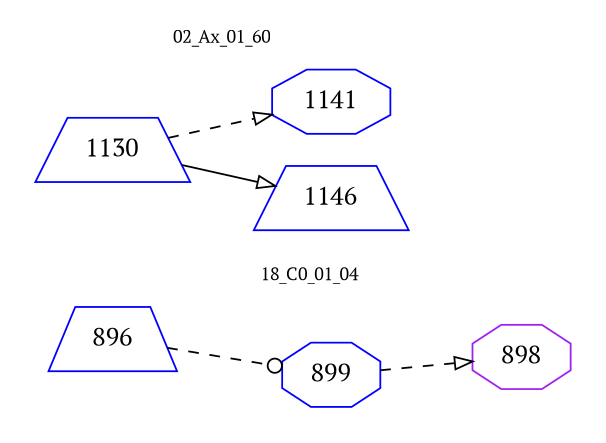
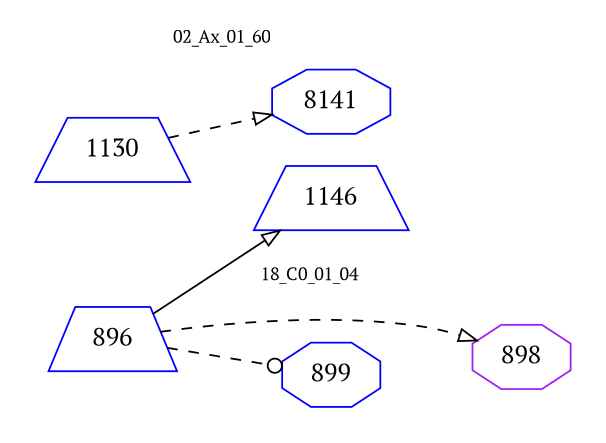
(331, 102) -> (331, 102)
(220, 173) -> (209, 277)
(417, 367) -> (310, 320)
